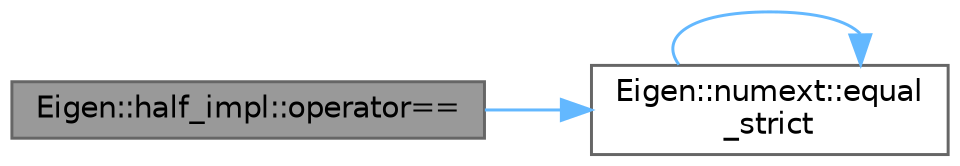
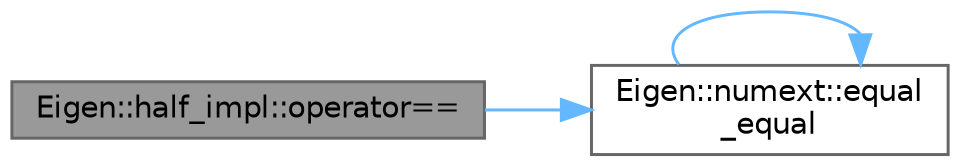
(770, 110) -> (770, 110)
